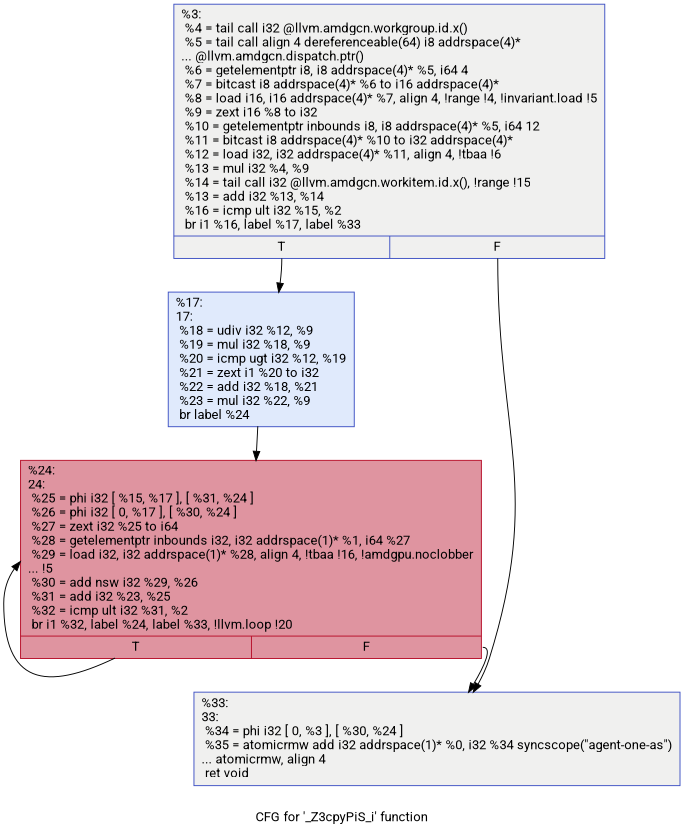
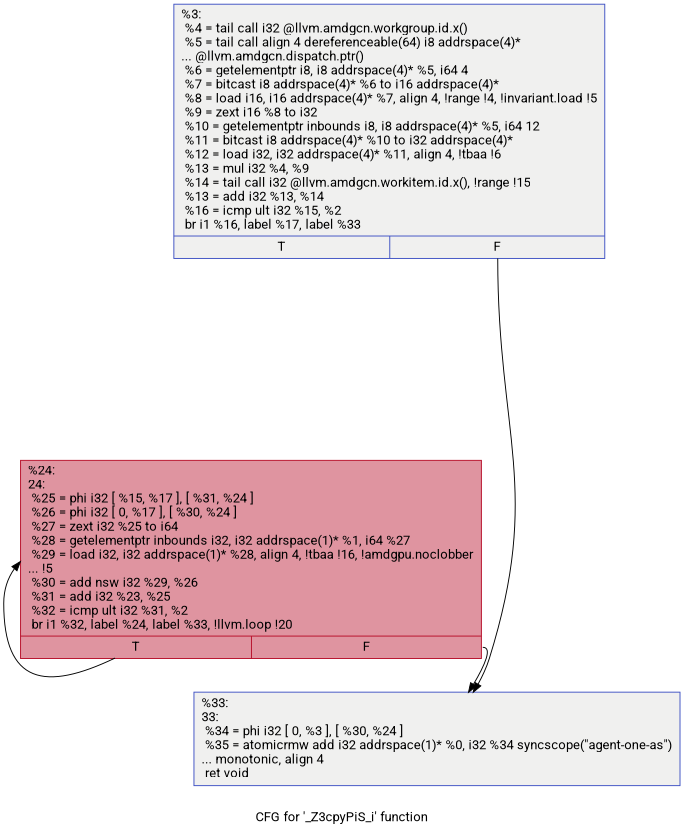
(261, 359) -> none
(264, 759) -> (263, 759)
